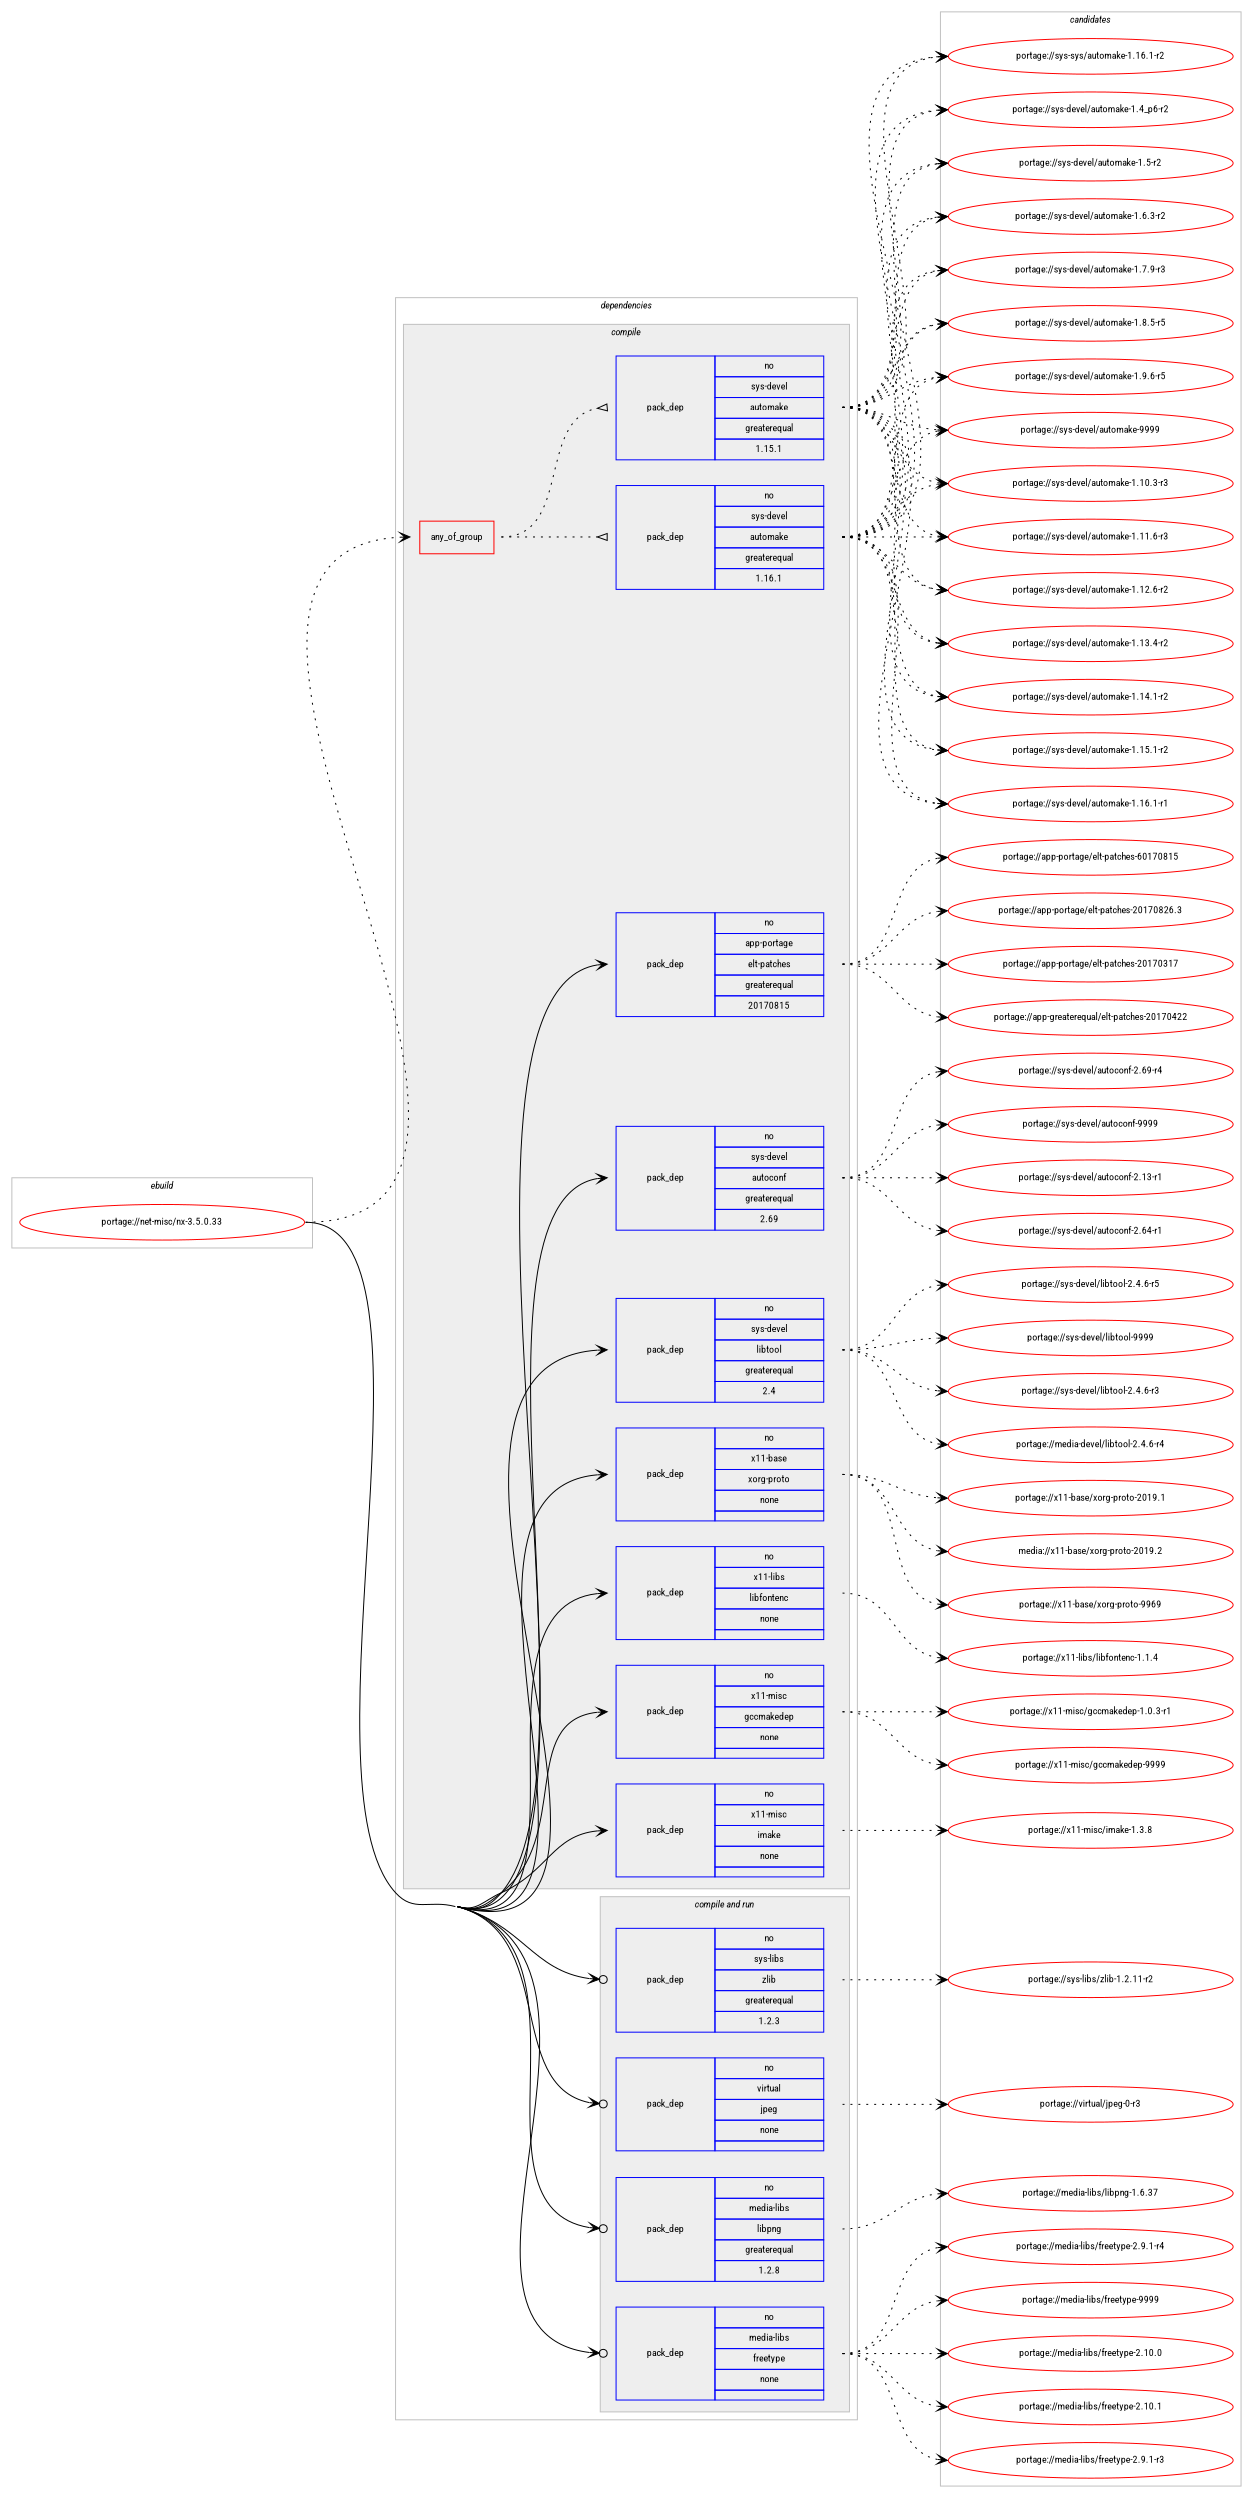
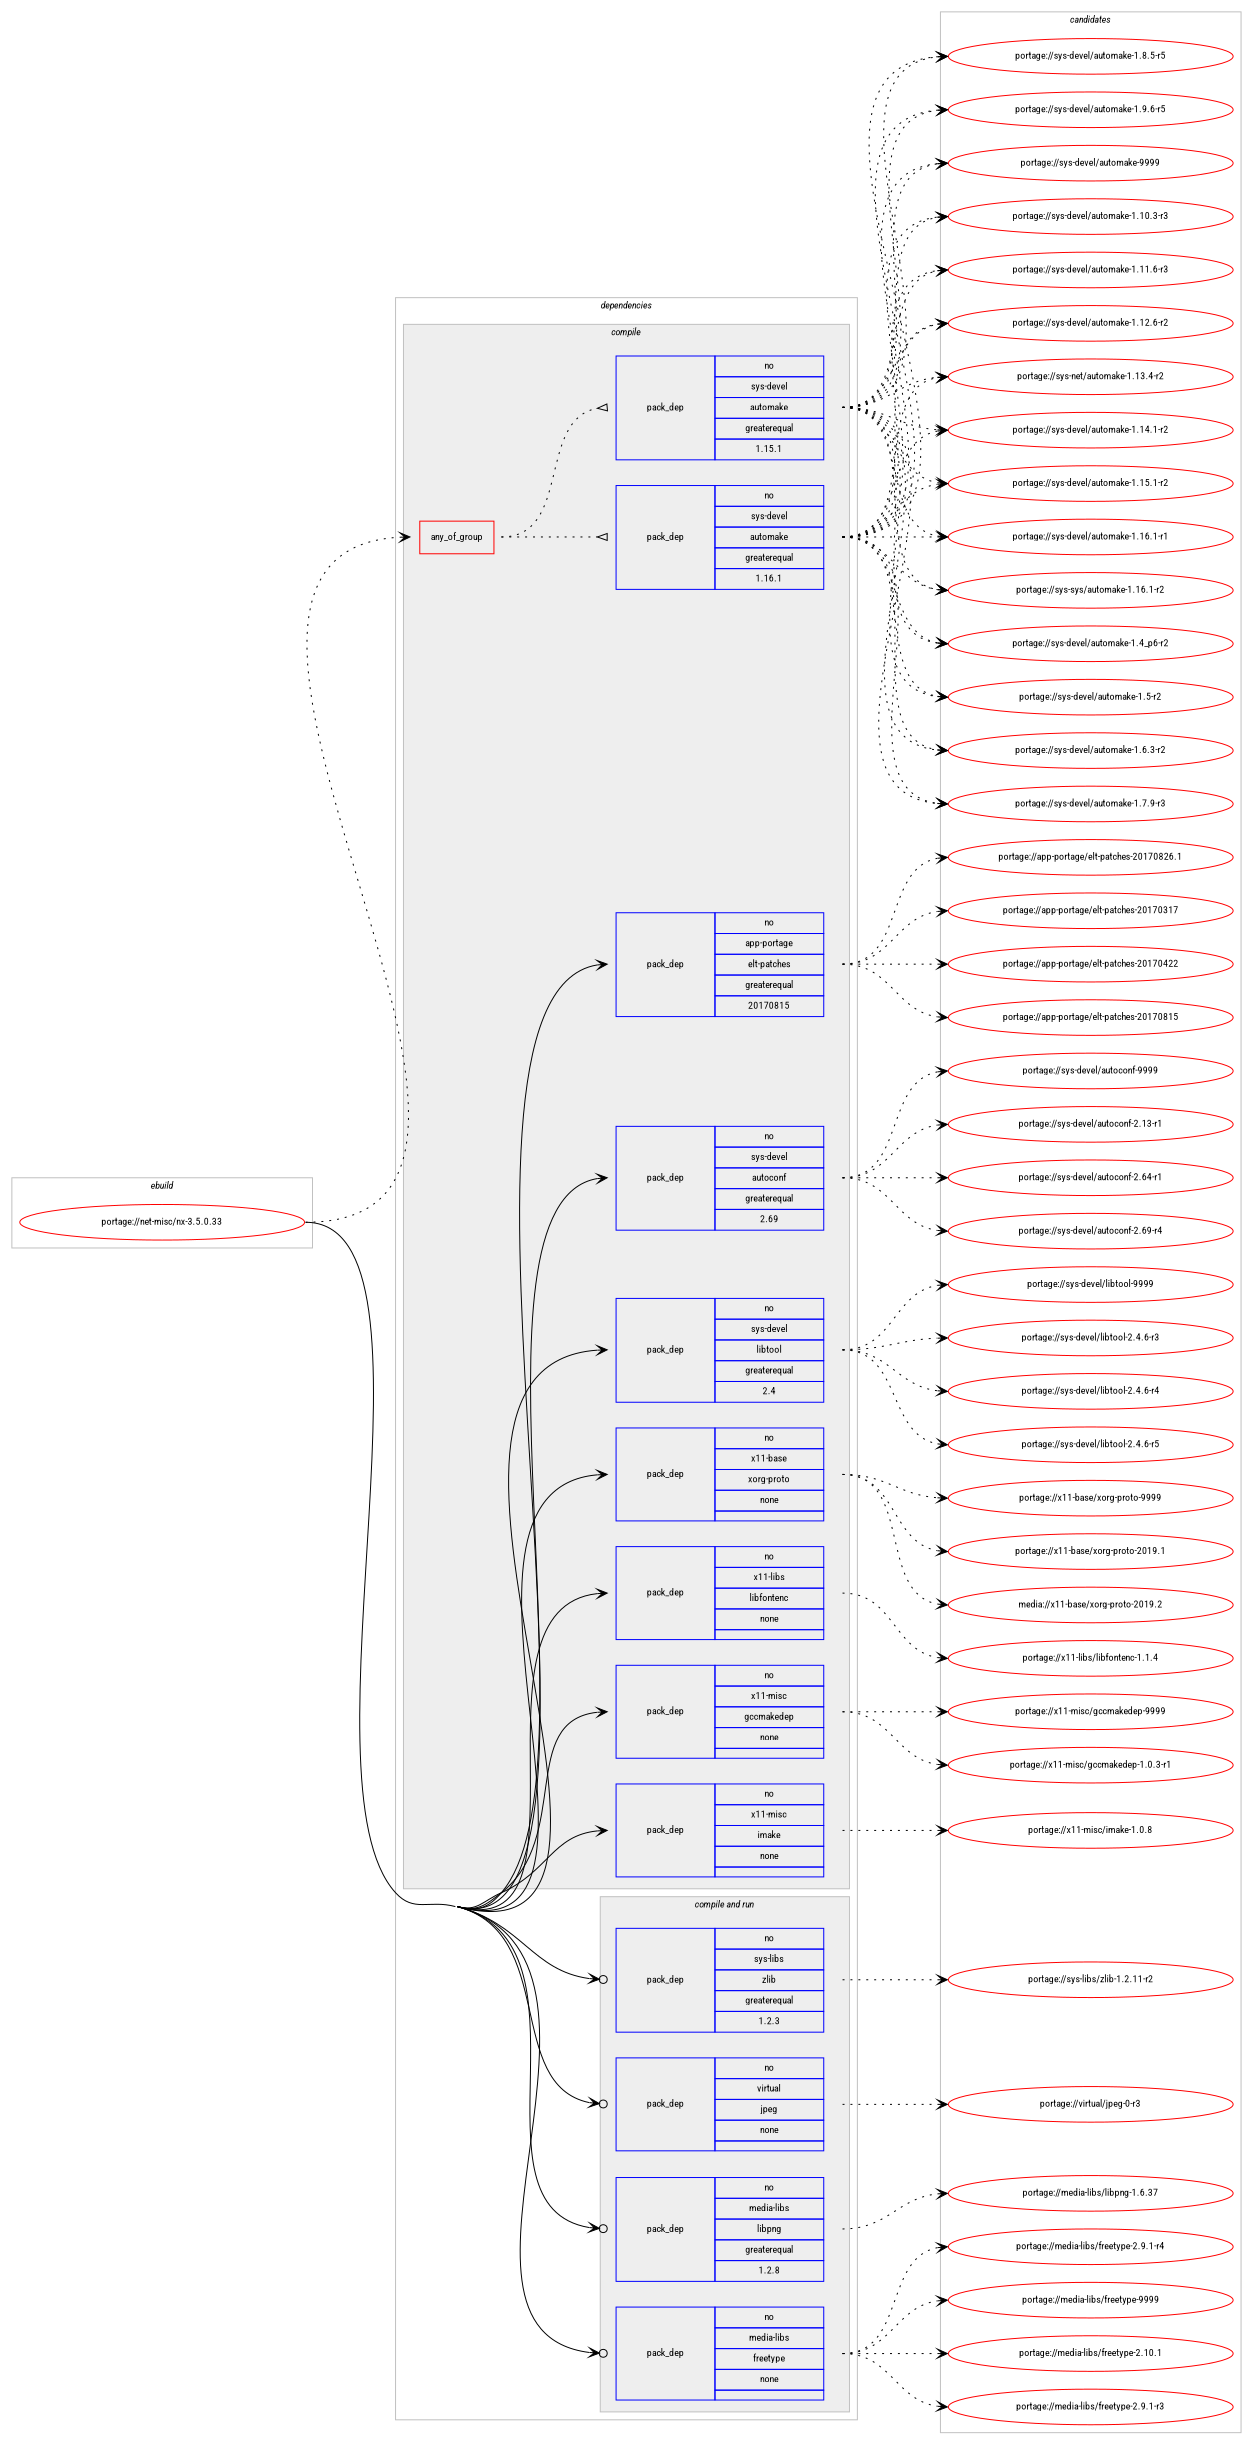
(1091, 644) -> (1091, 377)
(1091, 857) -> (1091, 1018)
(1091, 911) -> (1091, 857)
(1091, 1018) -> (1091, 964)
(1091, 1445) -> (1091, 1391)
(1091, 1605) -> (1091, 1498)
(1091, 1830) -> (1091, 1830)
(1091, 2354) -> none
